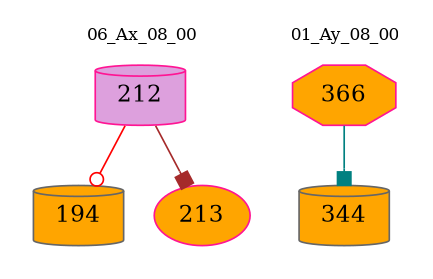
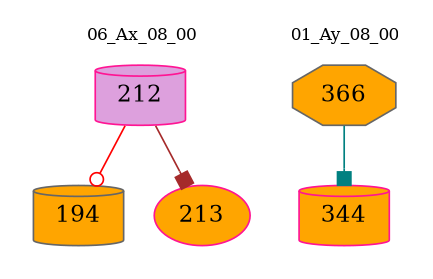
(344, 95) -> (344, 95)
(344, 216) -> (344, 216)
